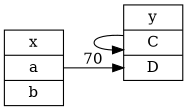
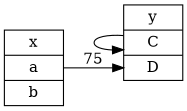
(94, 60) -> (94, 60)
